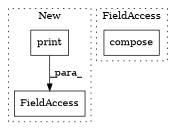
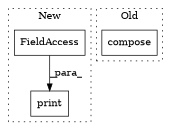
(132, 16) -> (130, 16)
(50, 70) -> (50, 70)
